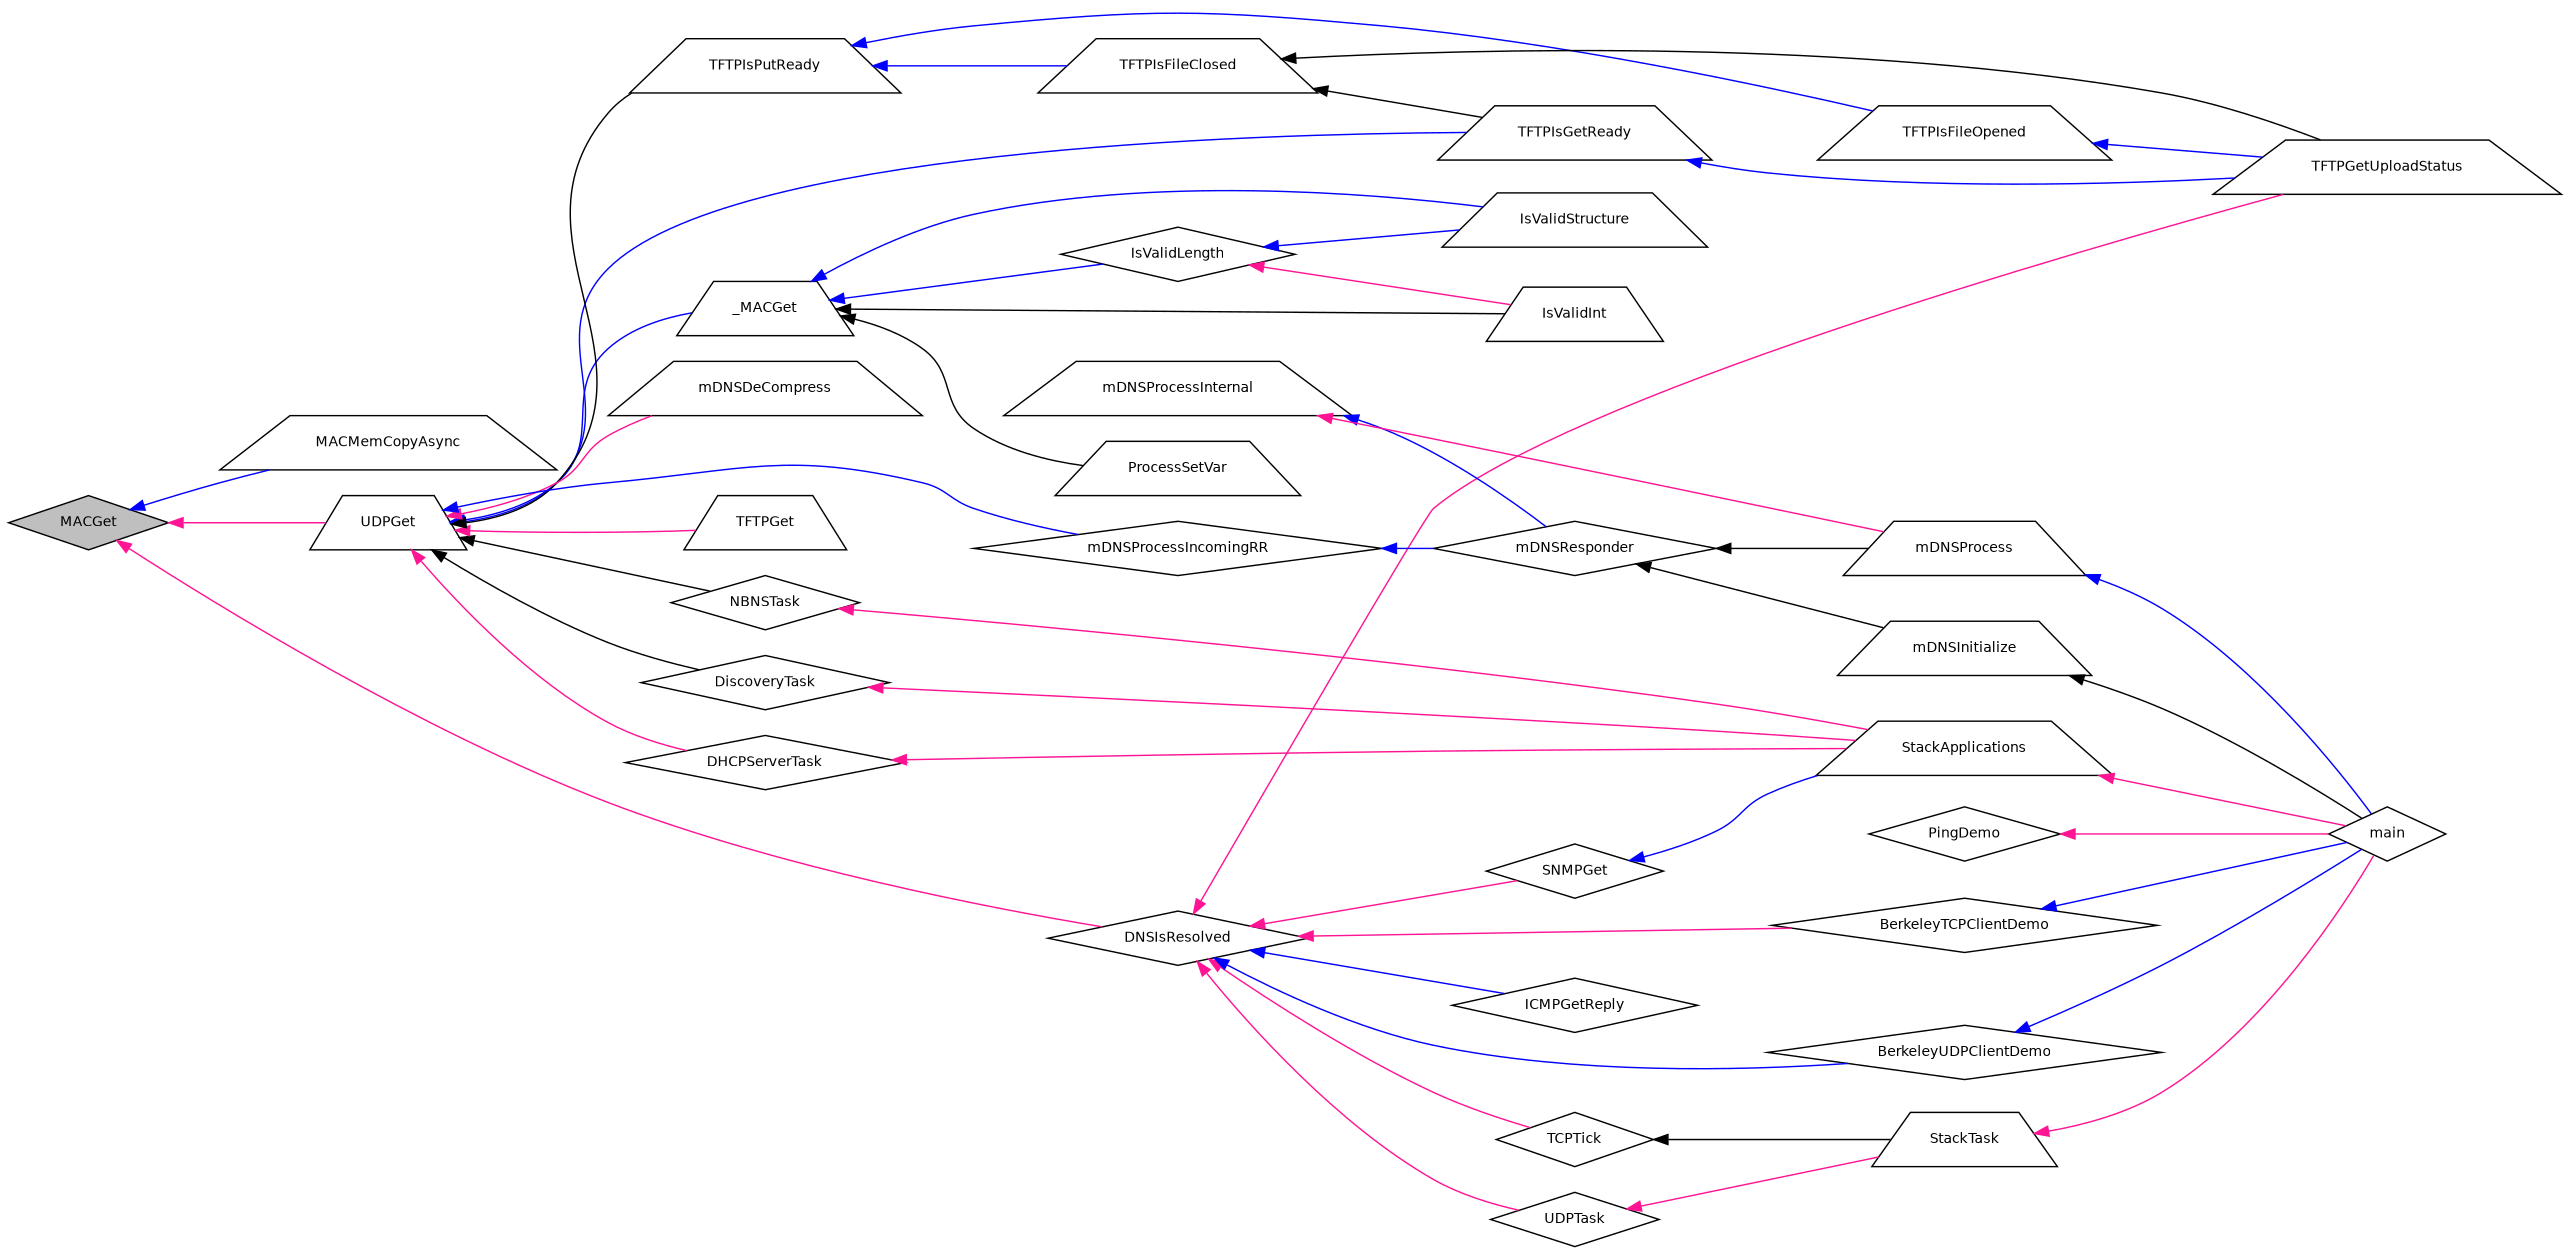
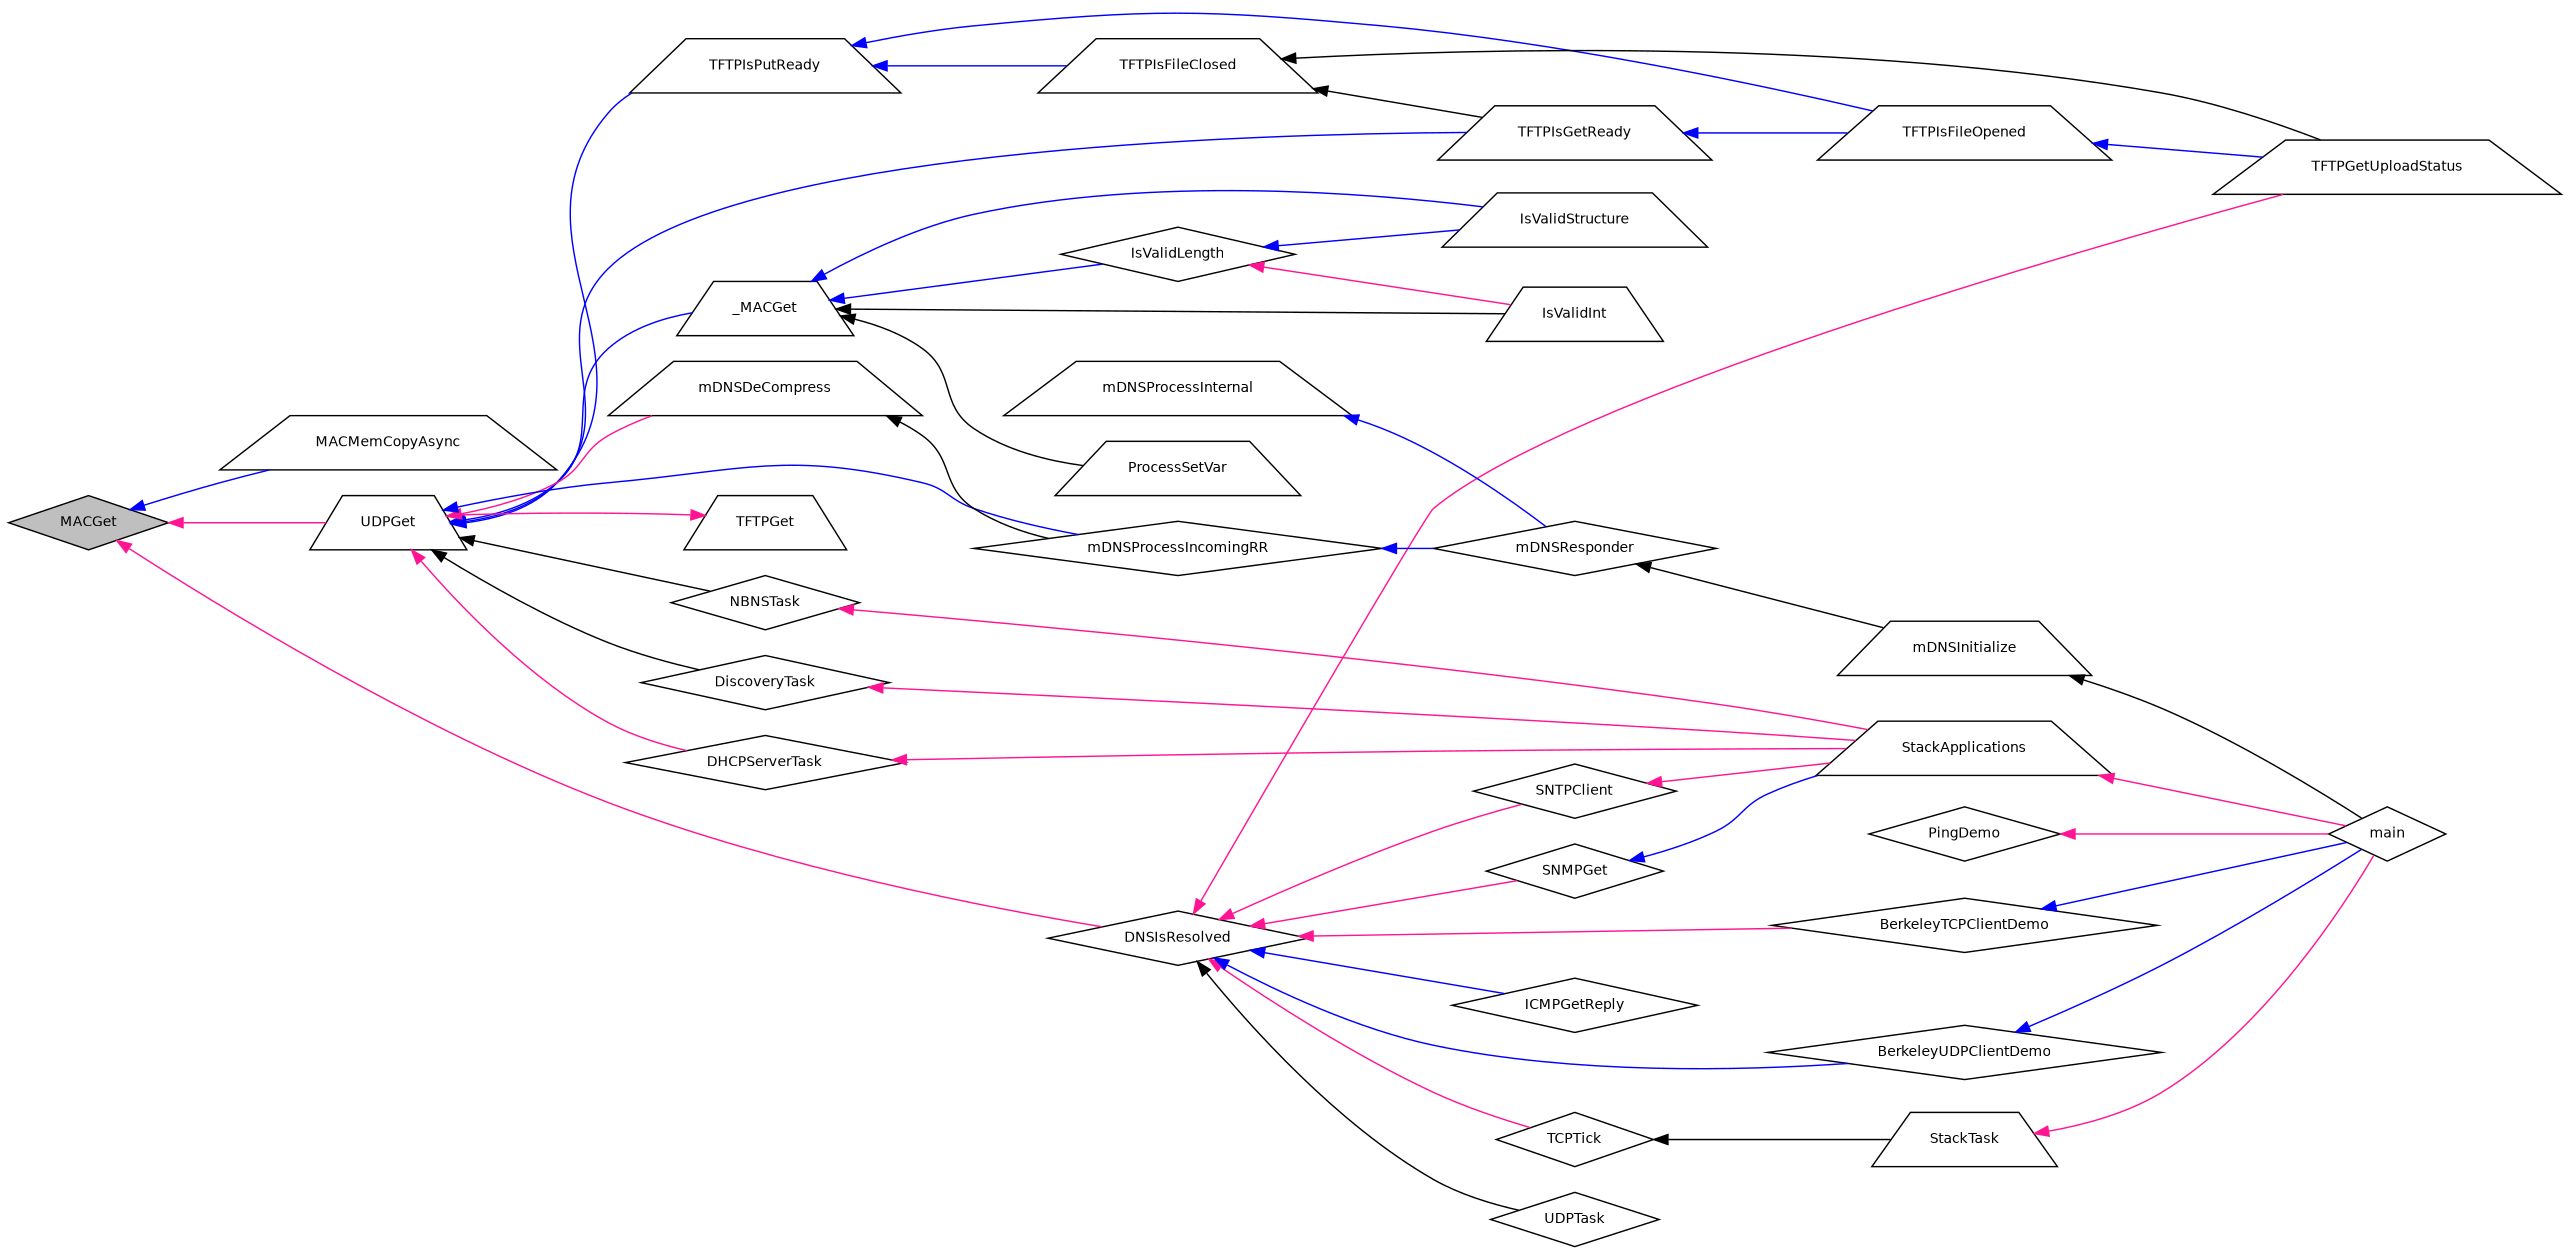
(1968, 184) -> (1773, 133)
(591, 333) -> (591, 333)
none -> (955, 488)
(583, 532) -> (569, 513)
(1965, 548) -> none
none -> (1575, 791)
(1345, 1116) -> (1345, 1116)
(1760, 1182) -> none
